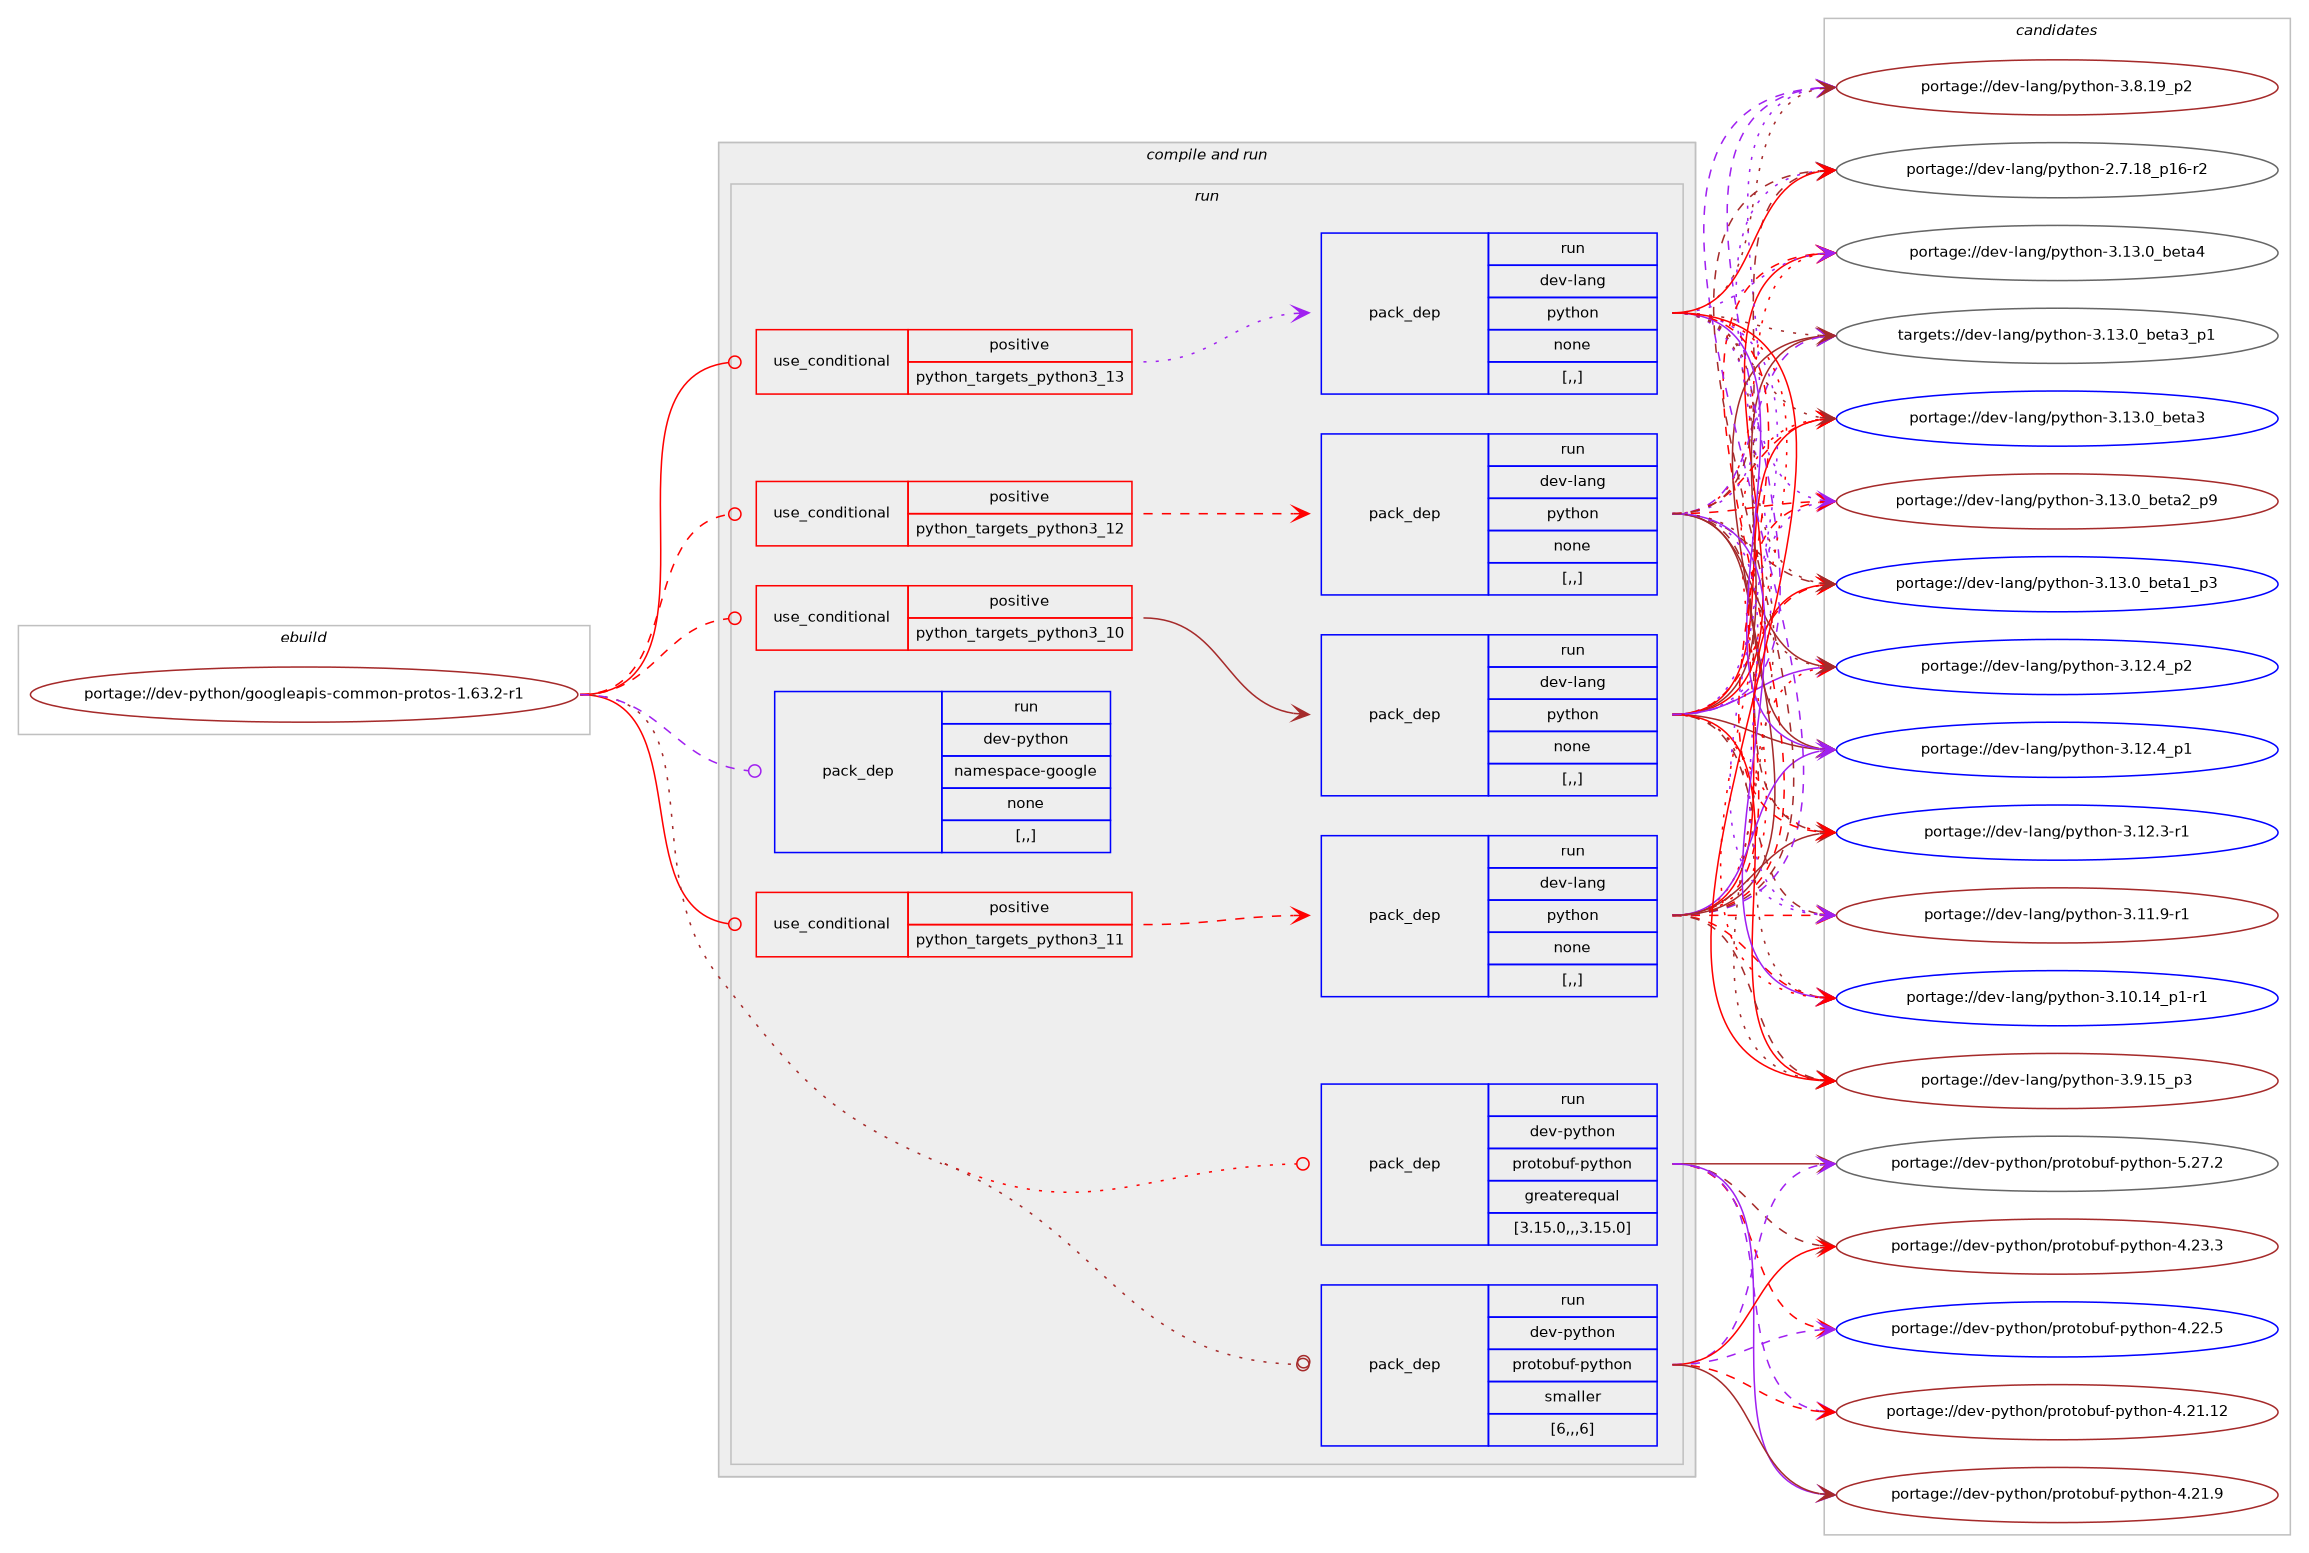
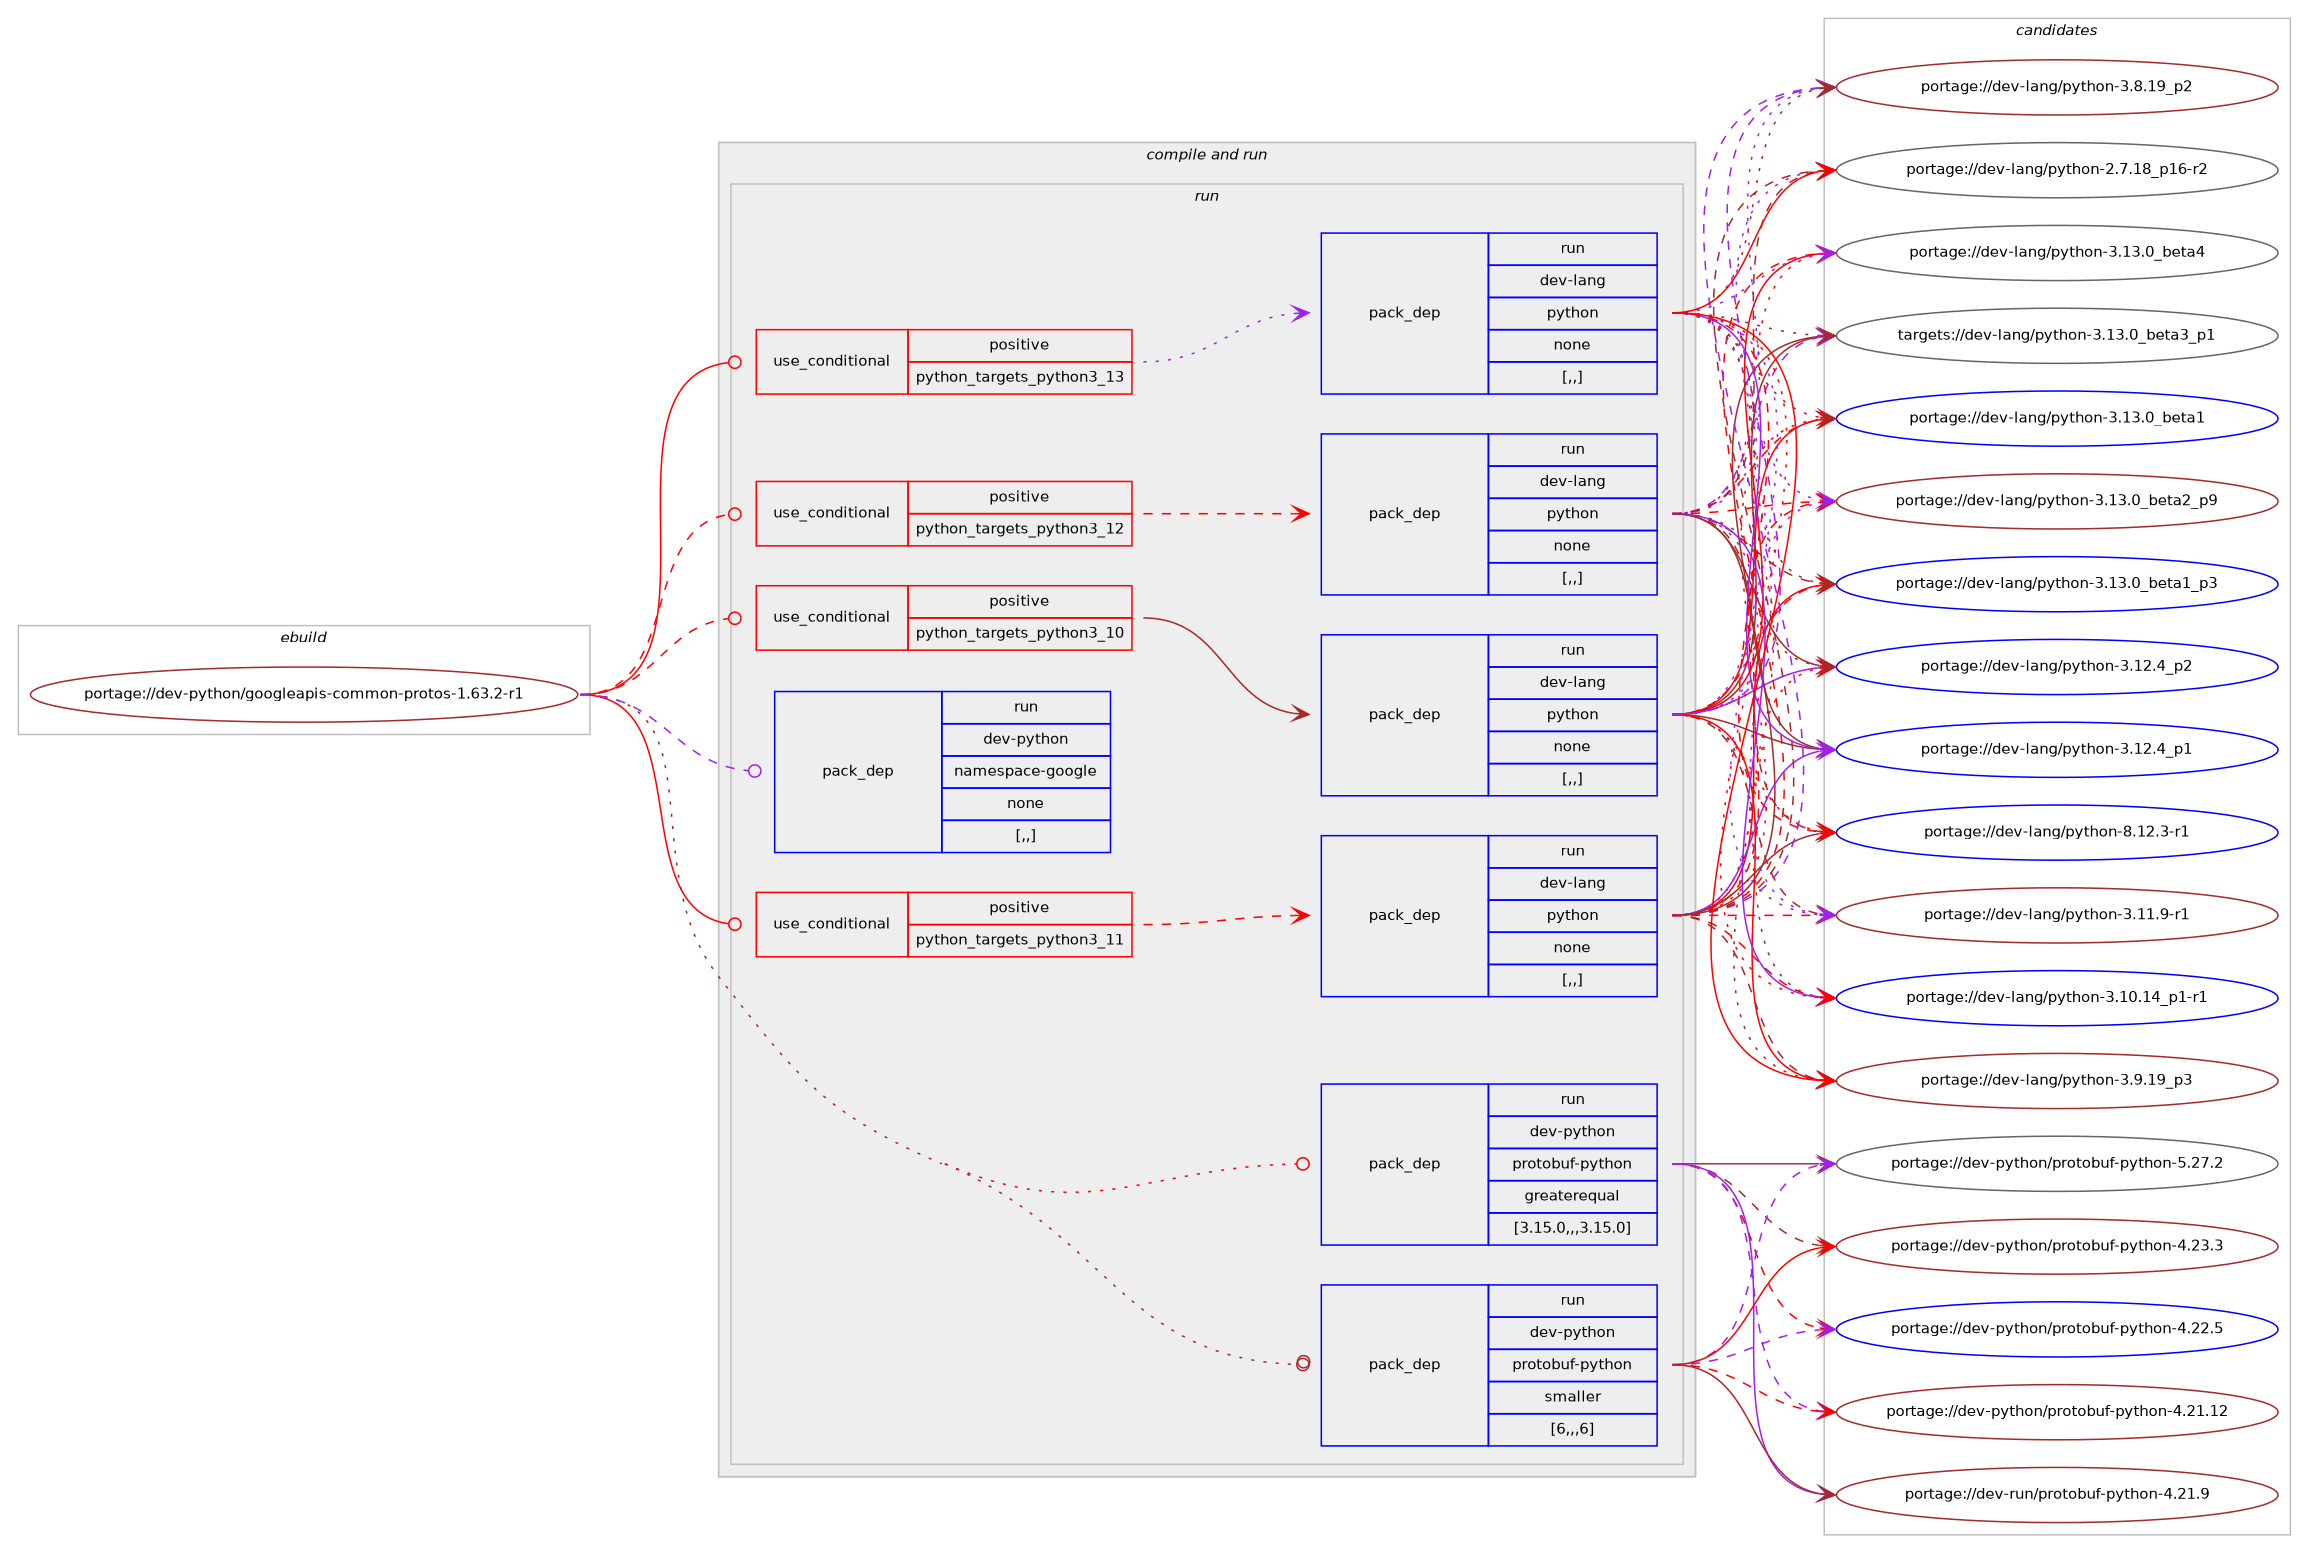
(2057, 419) -> (2057, 419)
(2057, 833) -> (2057, 833)
(2057, 1081) -> (2057, 1081)
(2057, 1495) -> (2057, 1495)
